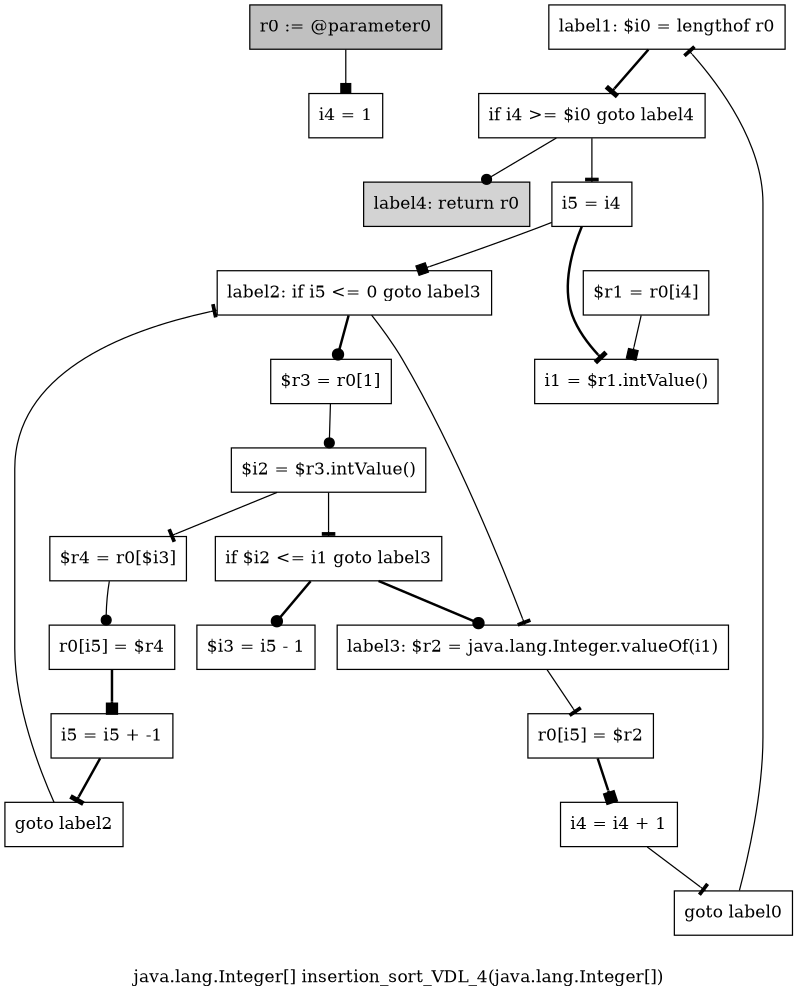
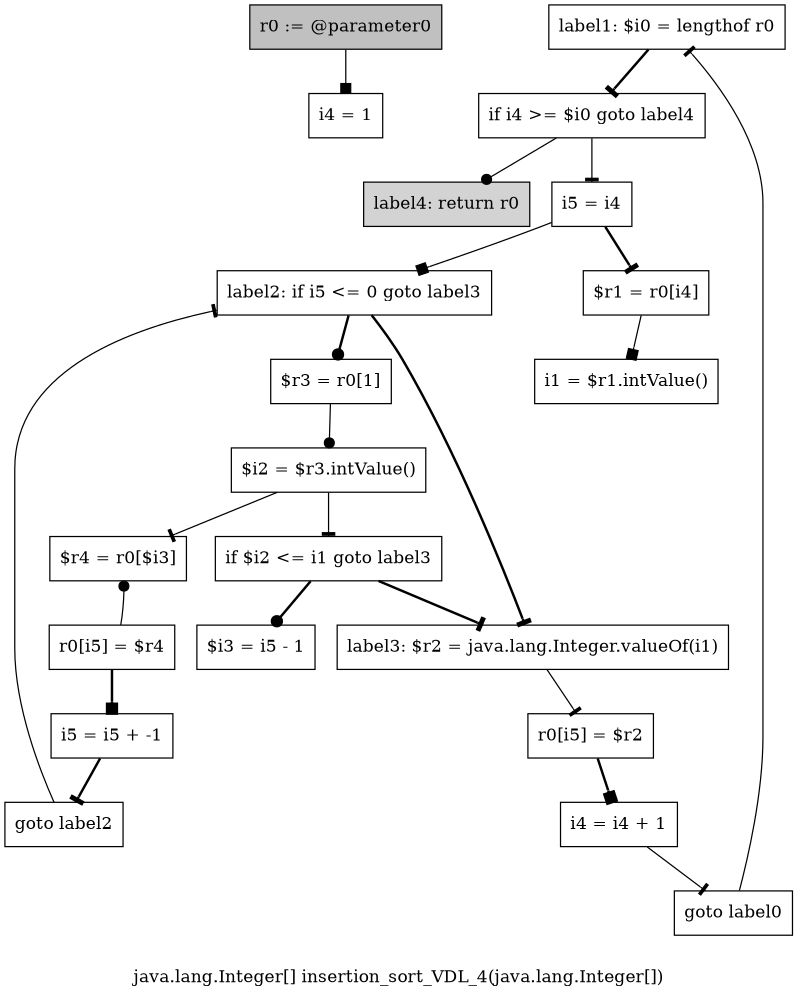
(568, 294) -> (617, 246)
(456, 462) -> (456, 462)
(107, 598) -> (123, 608)
(428, 602) -> (428, 602)
